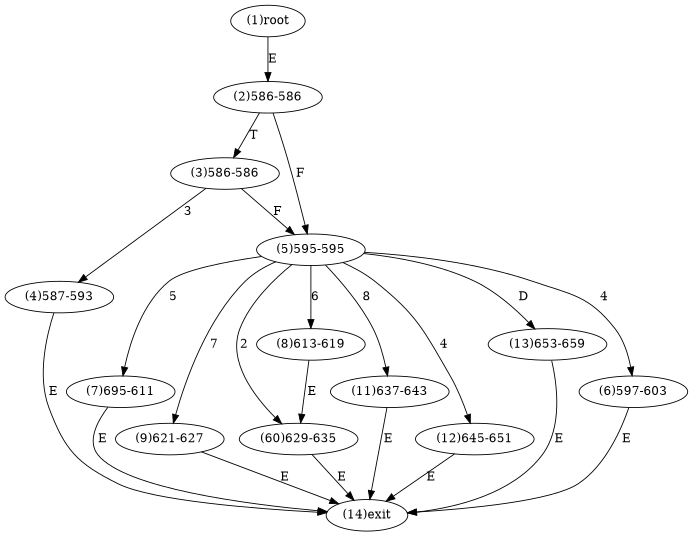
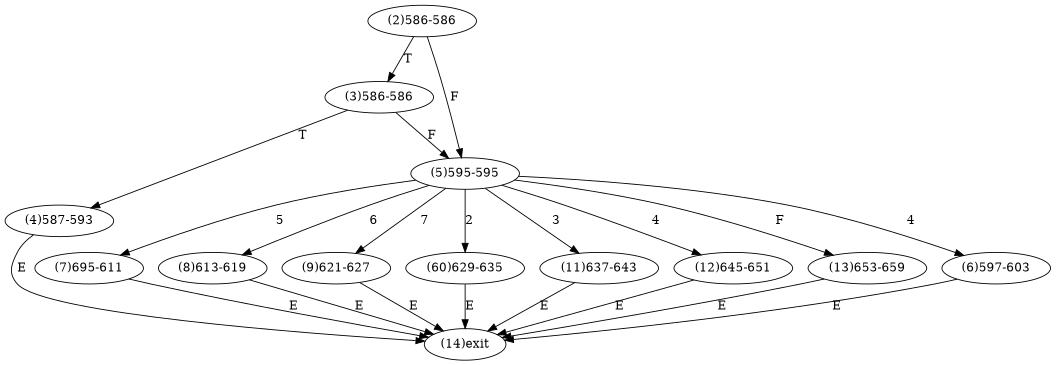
(268, 21) -> none
(188, 212) -> (303, 135)
(367, 297) -> (556, 221)
(524, 297) -> (780, 221)
(305, 387) -> (337, 306)
